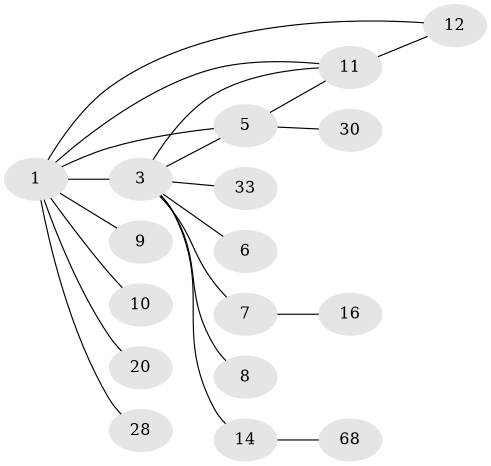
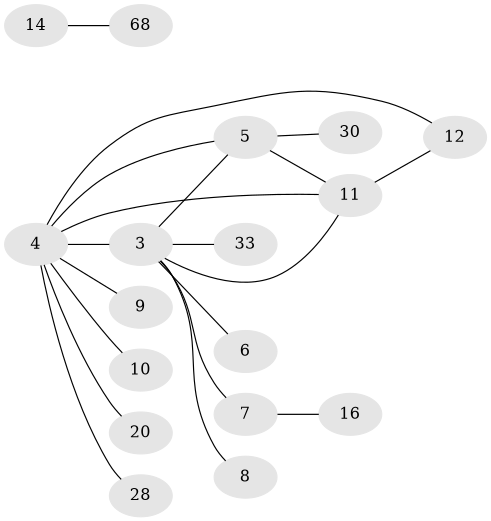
(36, 179) -> (36, 244)
(193, 316) -> none
